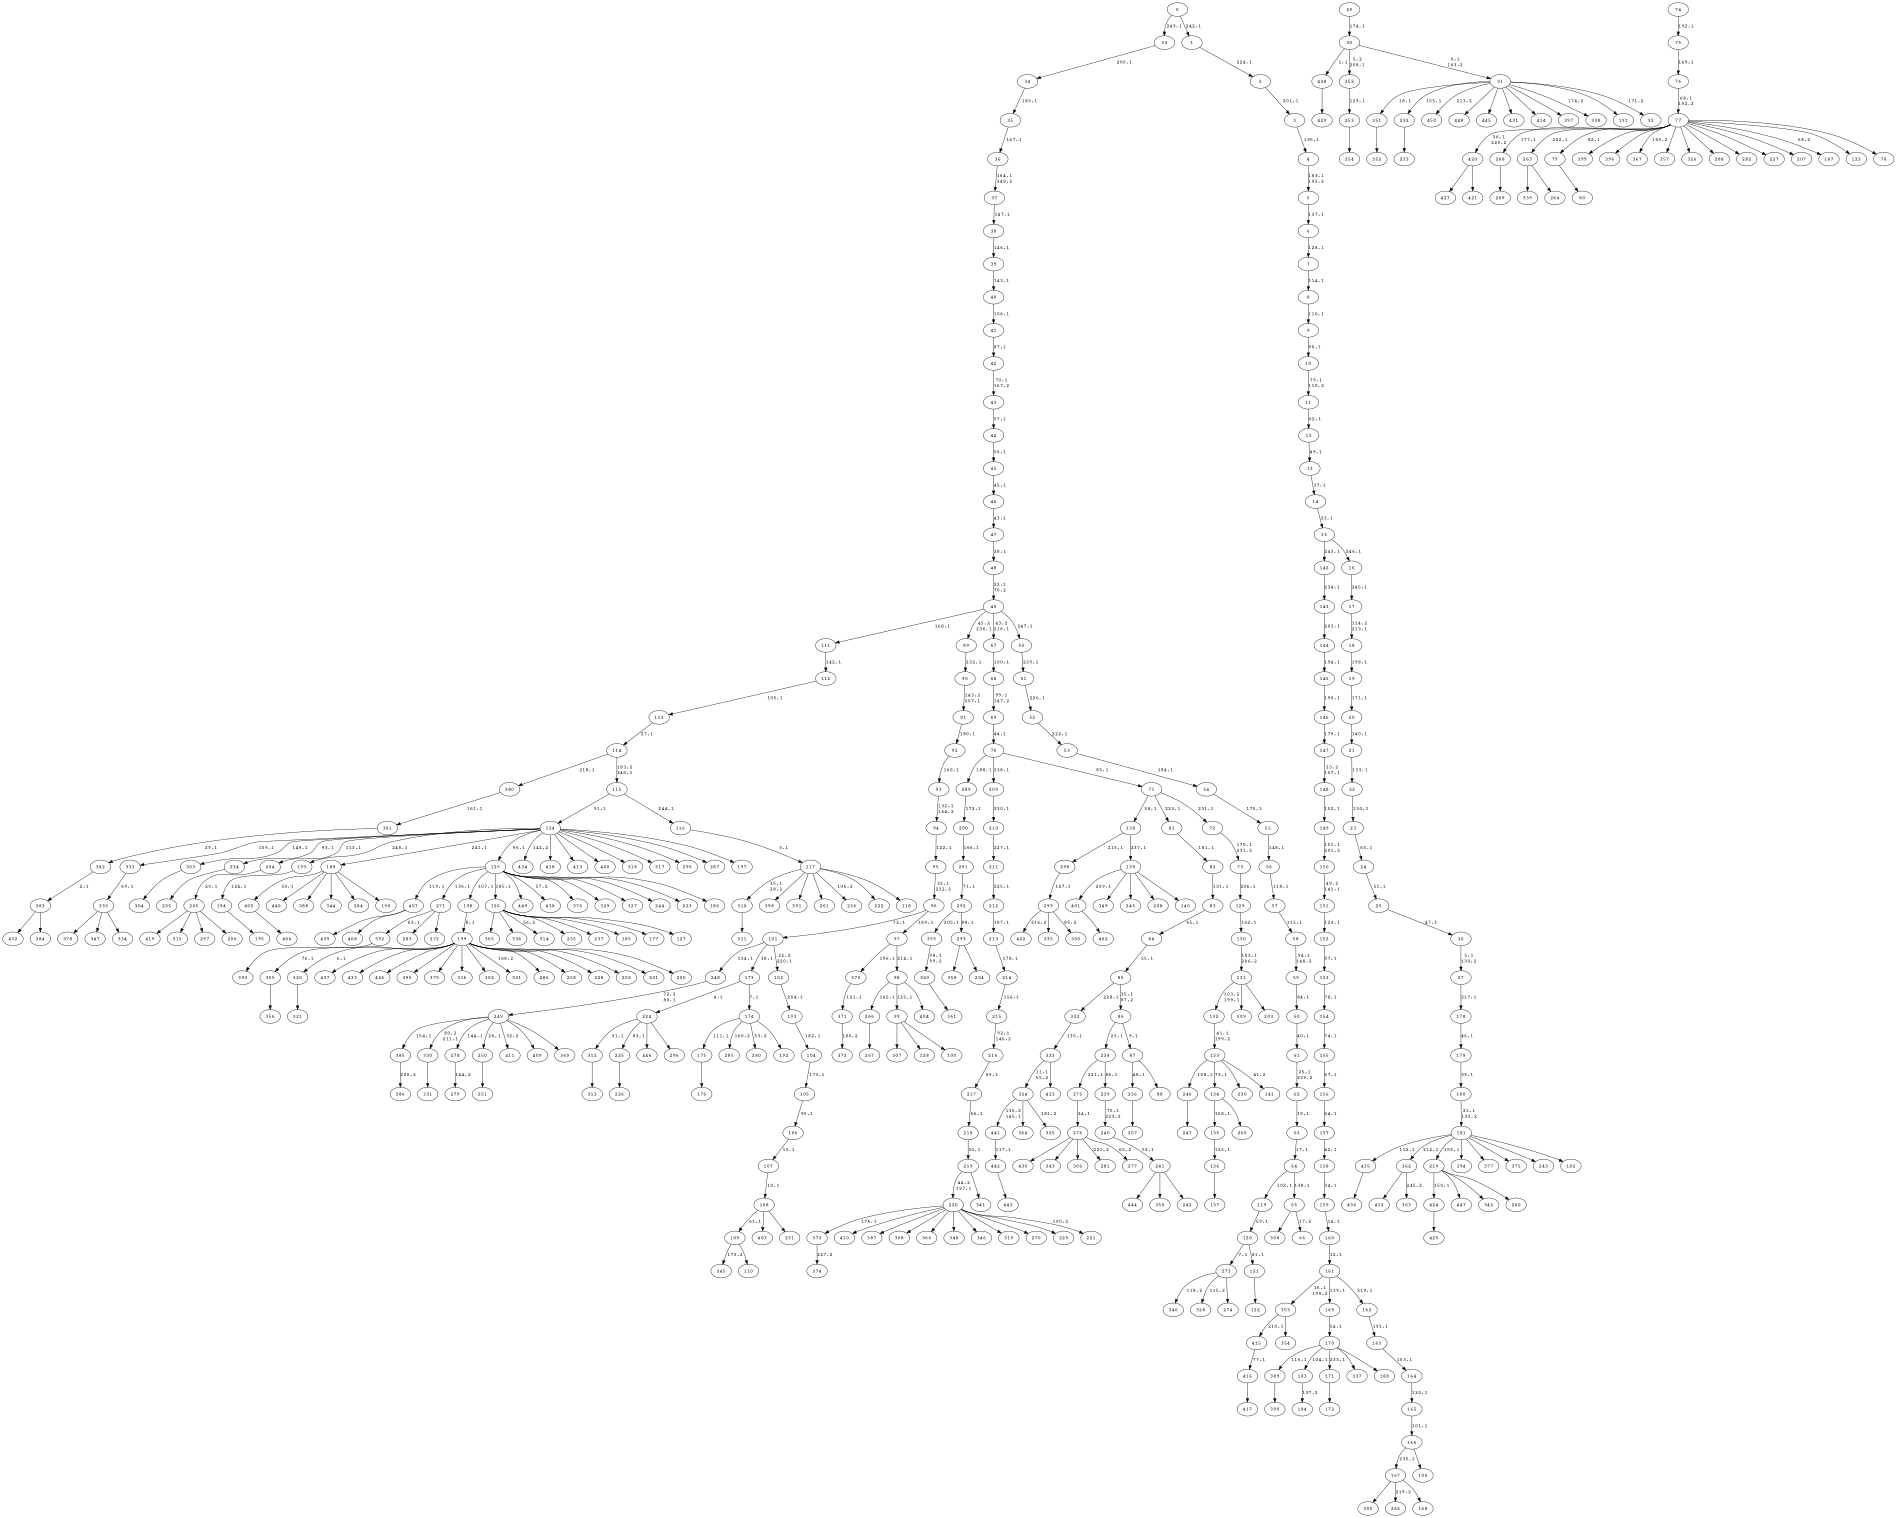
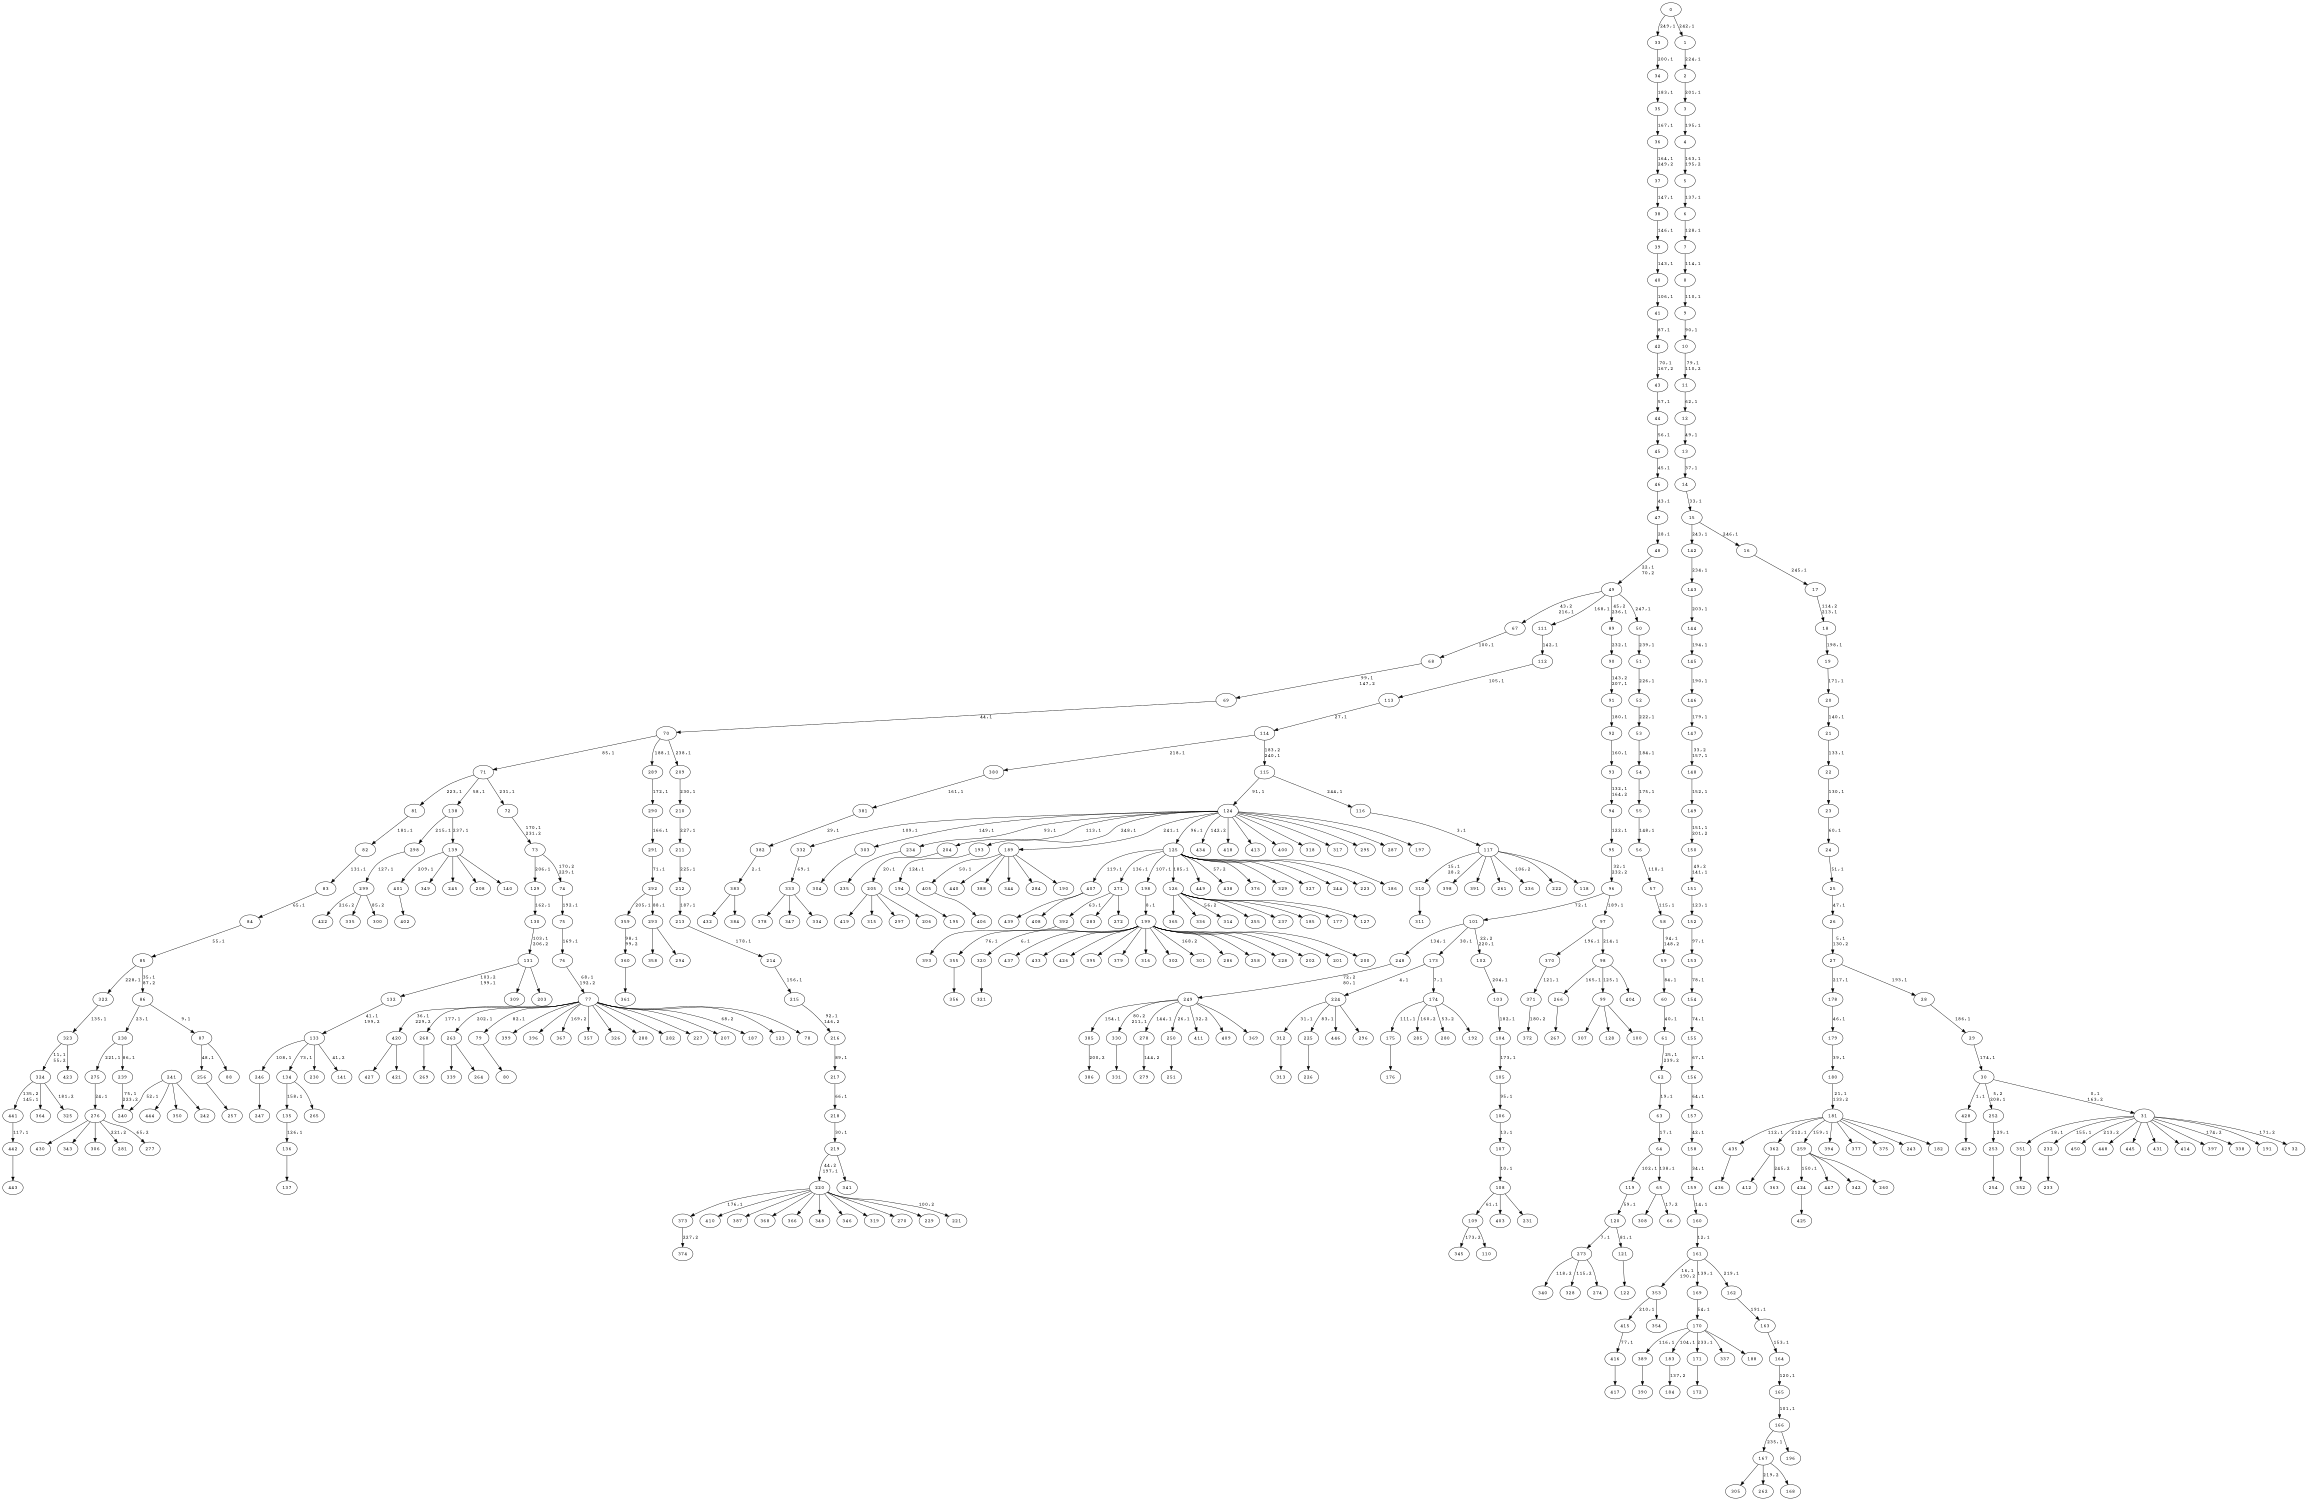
none -> (553, 865)
none -> (1924, 999)
(1133, 1146) -> (145, 1092)
